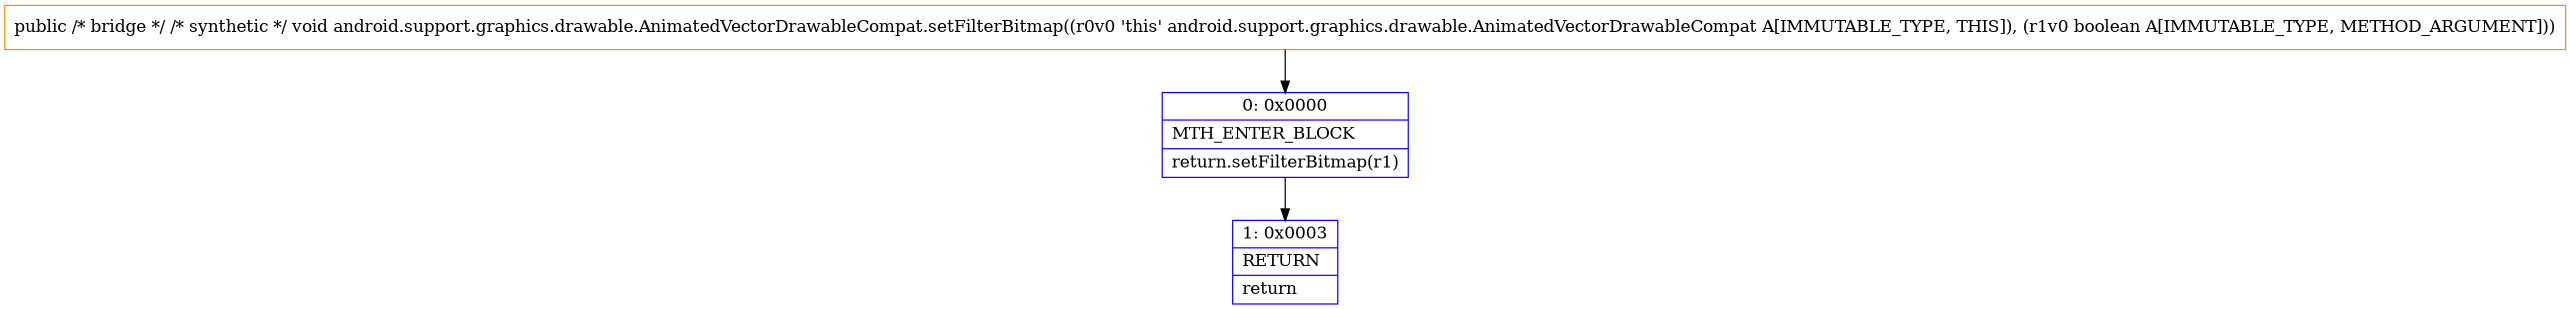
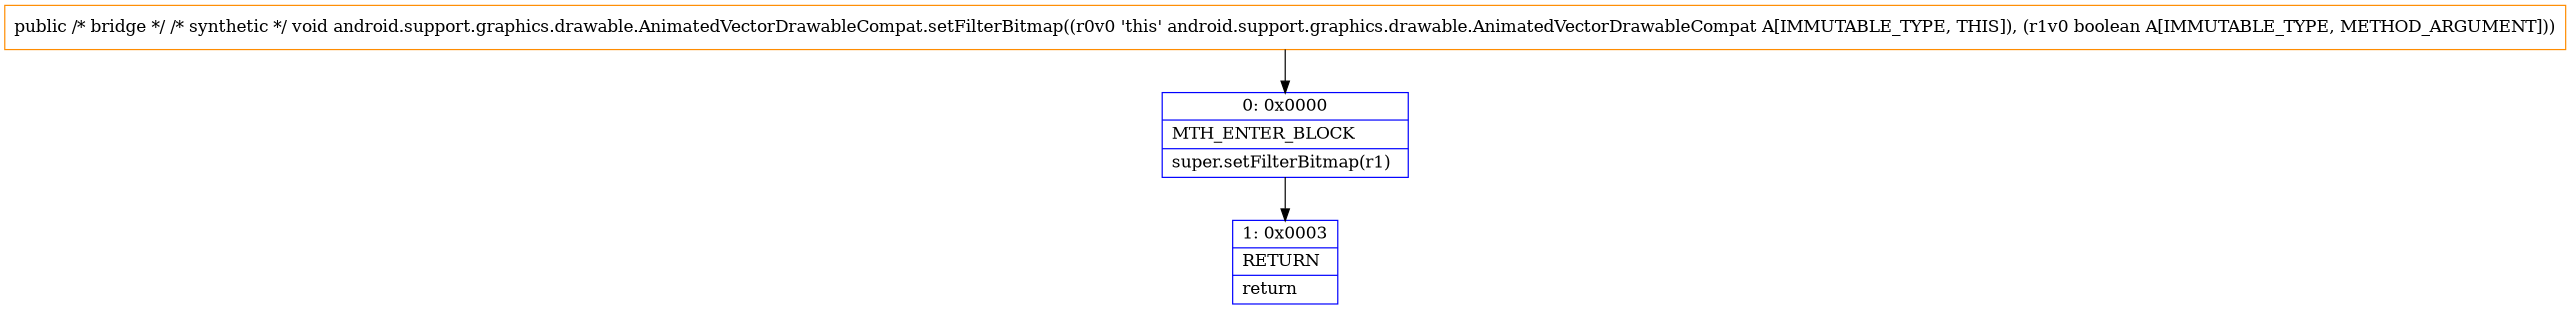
(1285, 162) -> (1282, 162)
